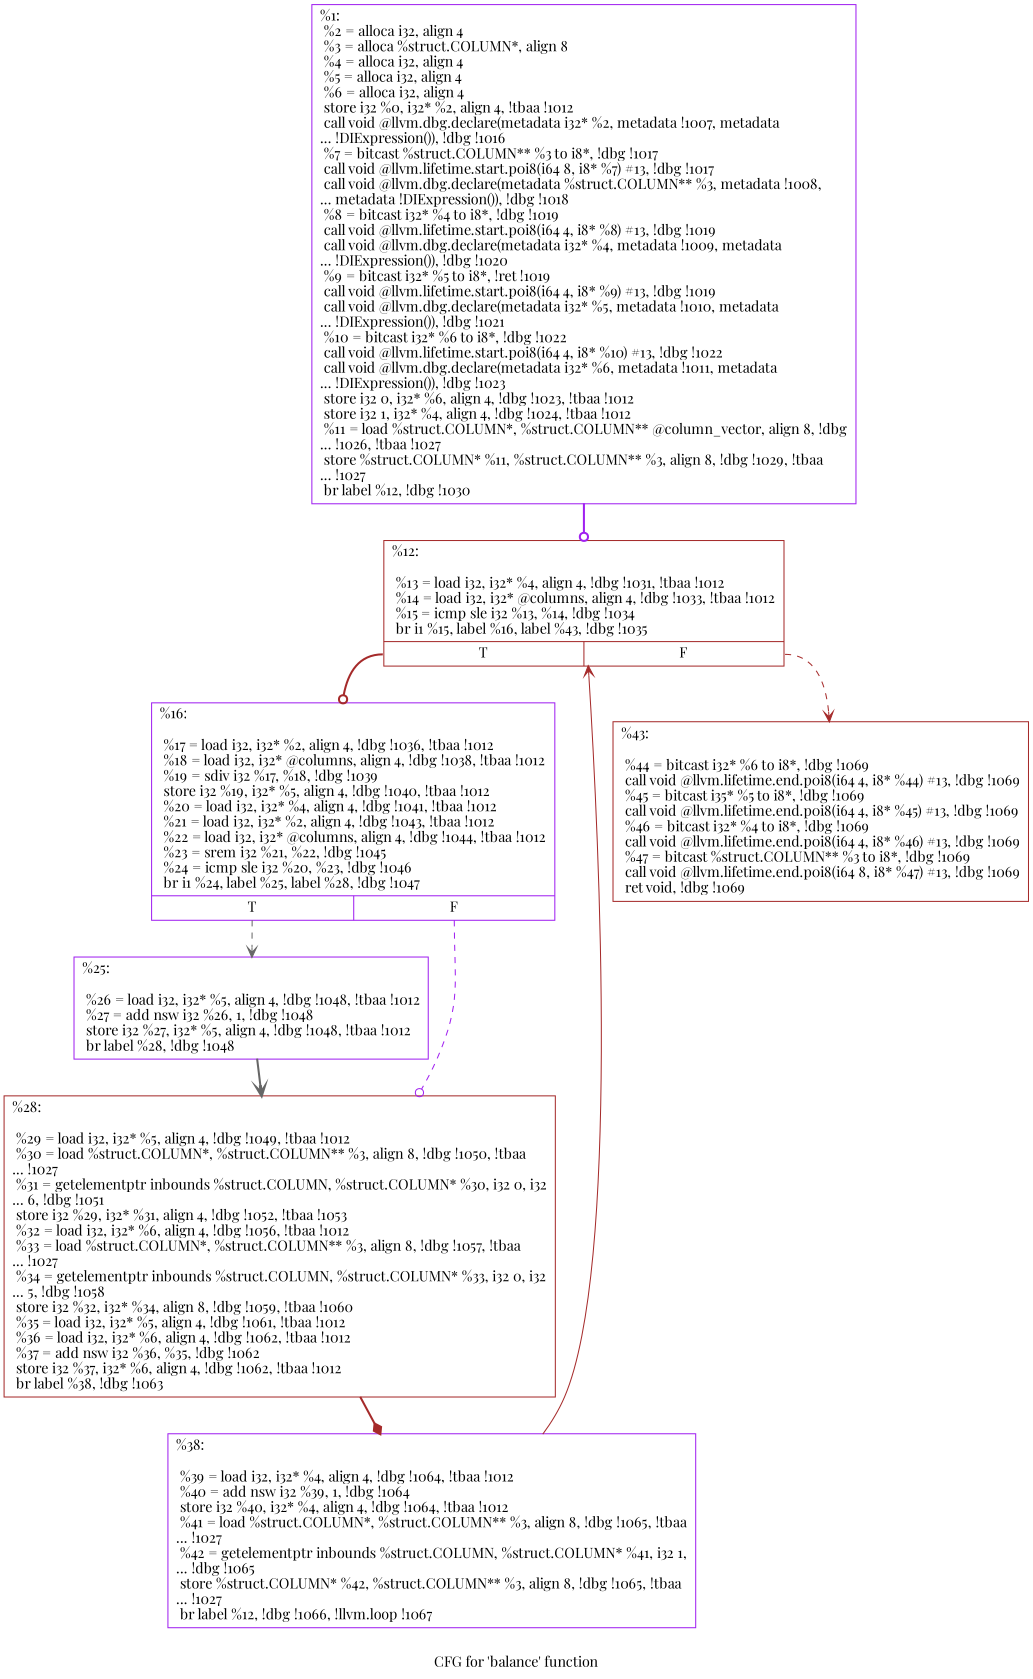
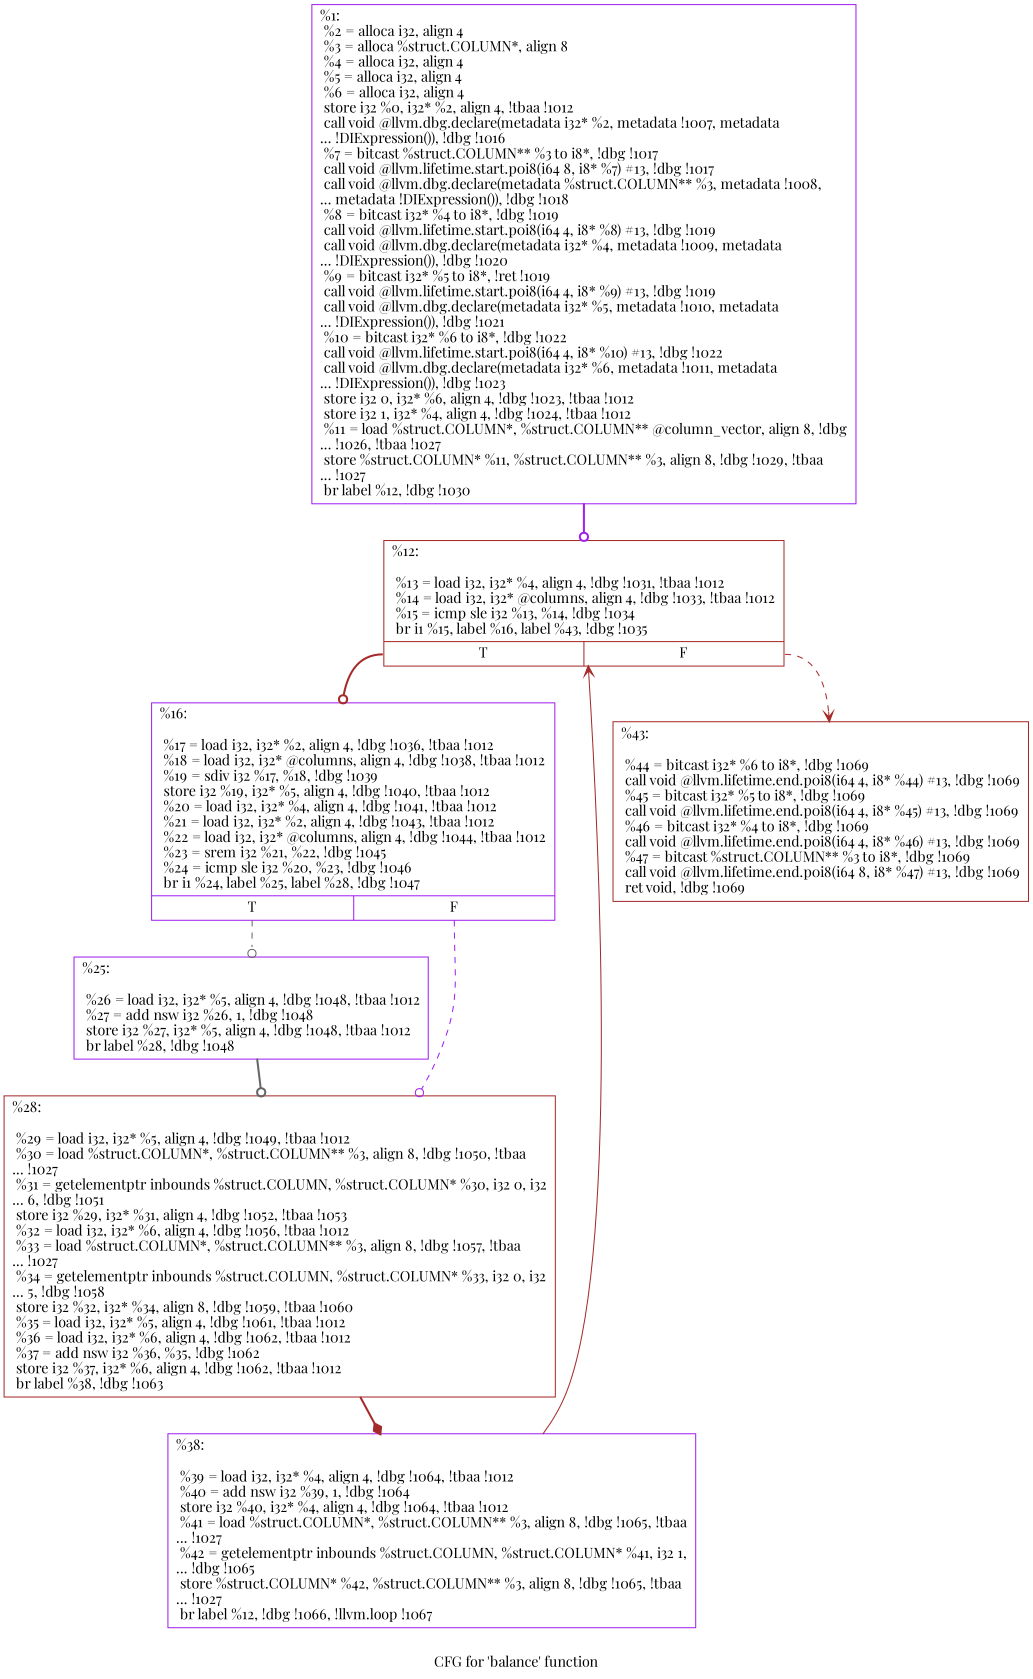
(743, 796) -> (744, 796)
(252, 934) -> (252, 934)
(259, 1073) -> (259, 1073)
